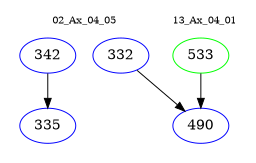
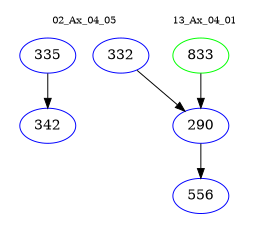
(201, 56) -> (201, 56)
(48, 86) -> (48, 86)
(201, 126) -> (201, 126)
none -> (201, 196)
